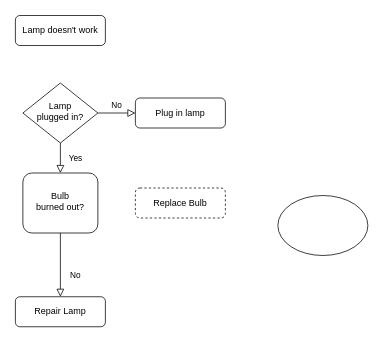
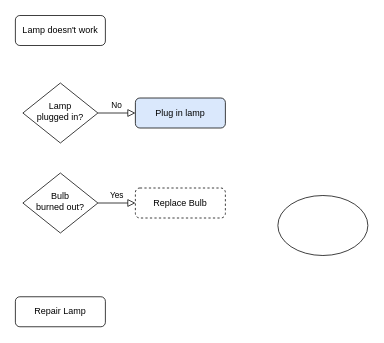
(180, 113) -> (180, 113)
(60, 154) -> none
(60, 203) -> (60, 203)
none -> (112, 203)
(60, 261) -> none
